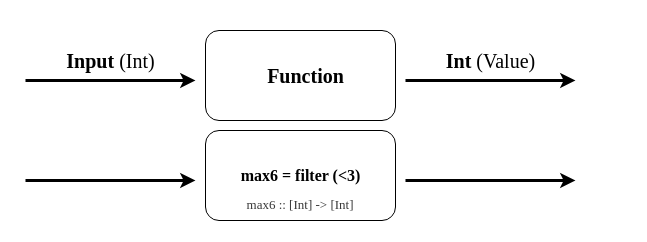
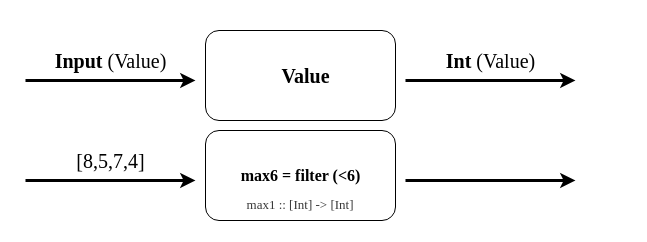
(111, 61) -> (111, 61)
(306, 76) -> (306, 76)
none -> (111, 161)
(301, 176) -> (301, 176)
(301, 205) -> (301, 205)
